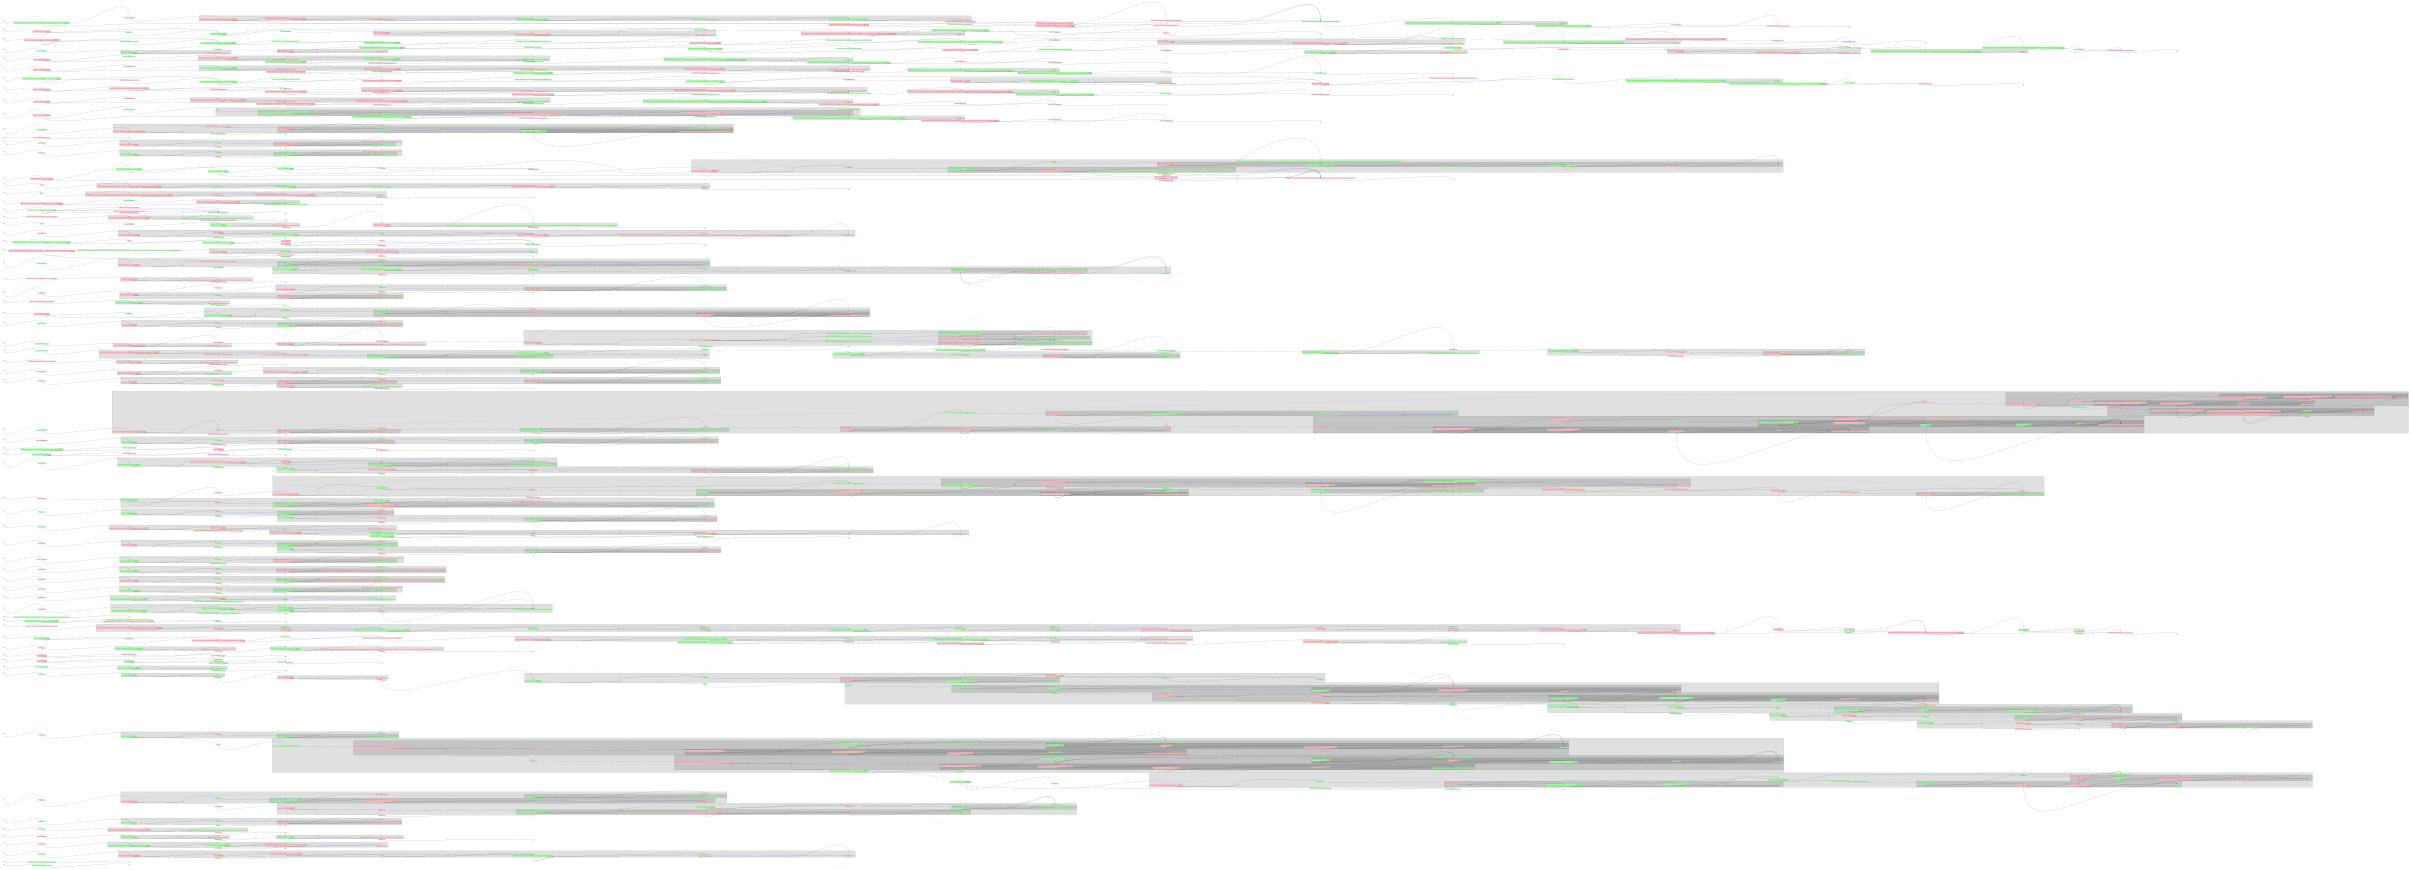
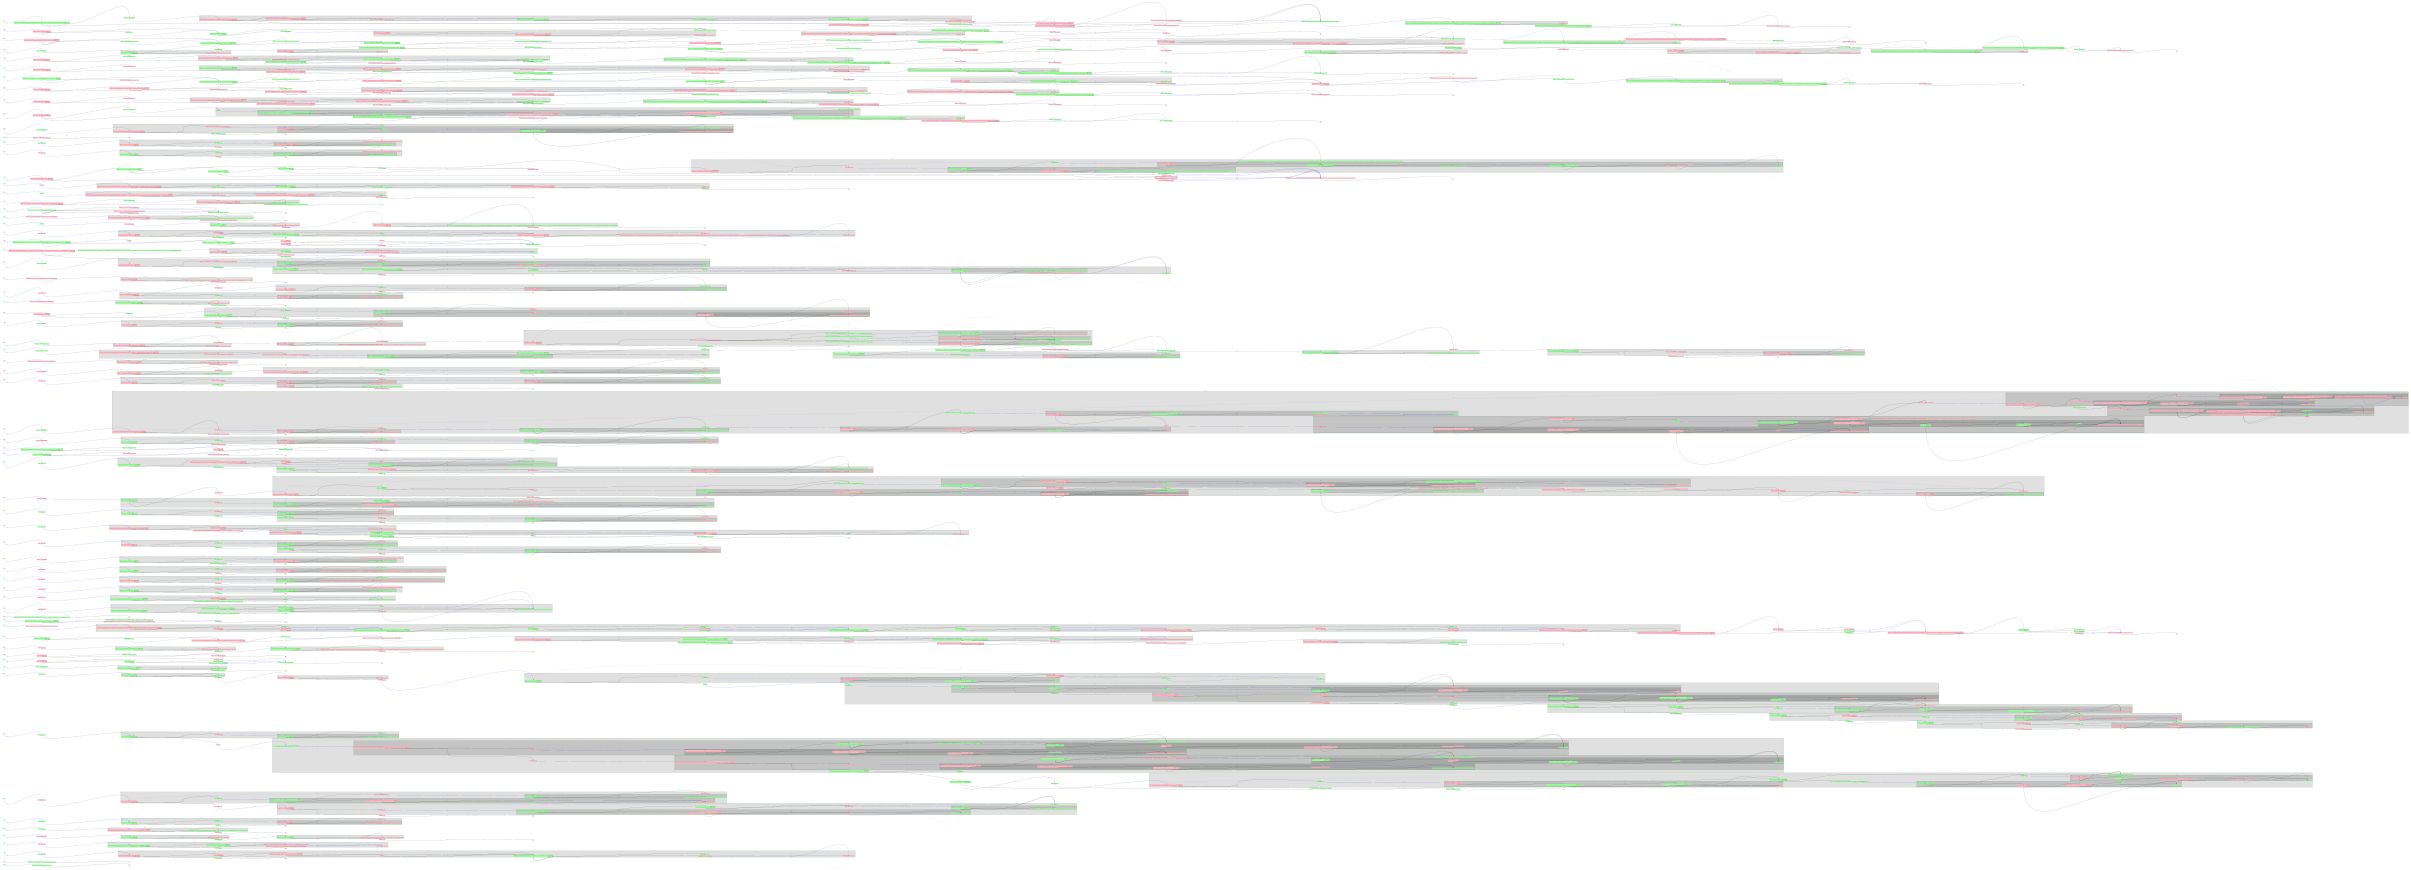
(129, 655) -> (129, 655)
